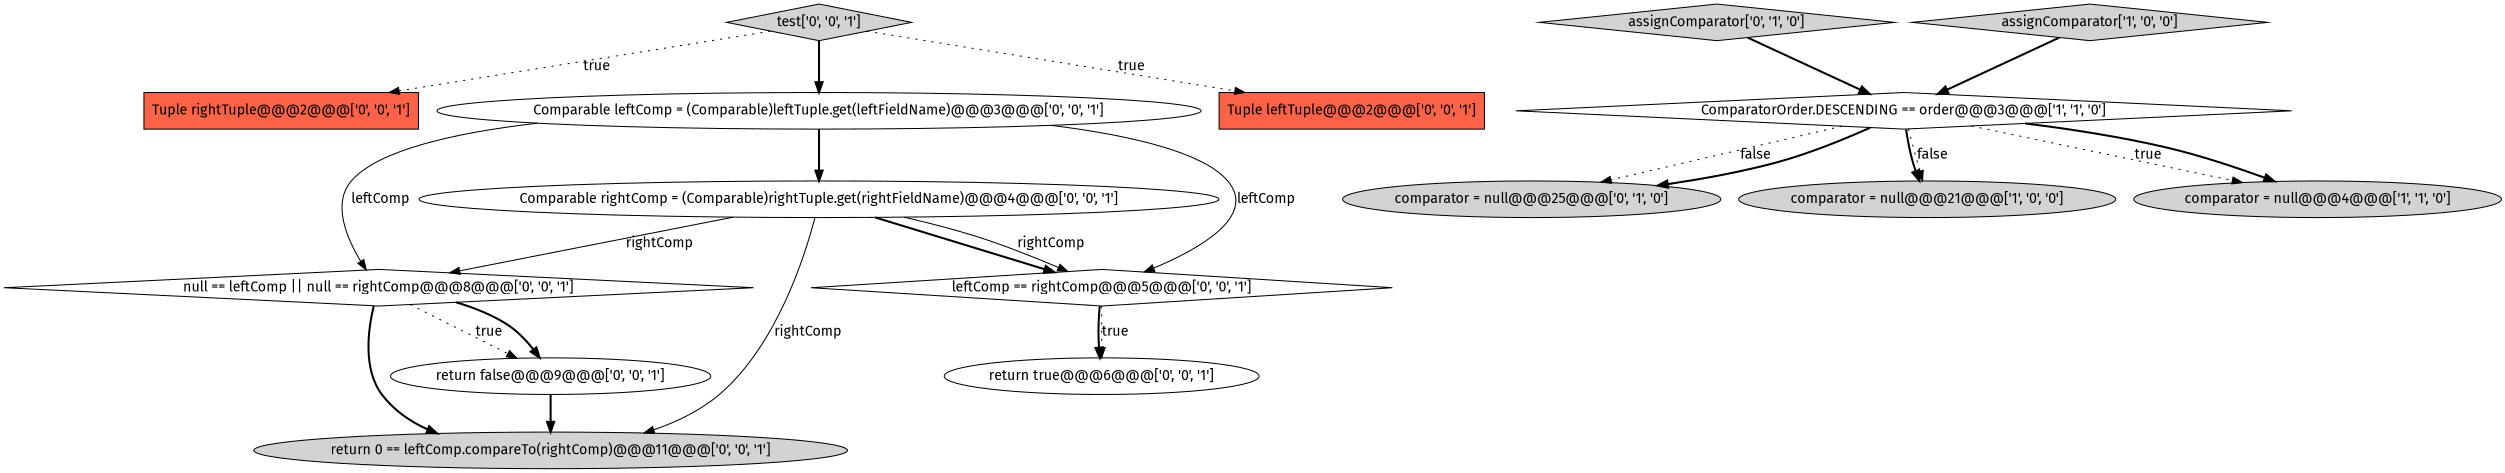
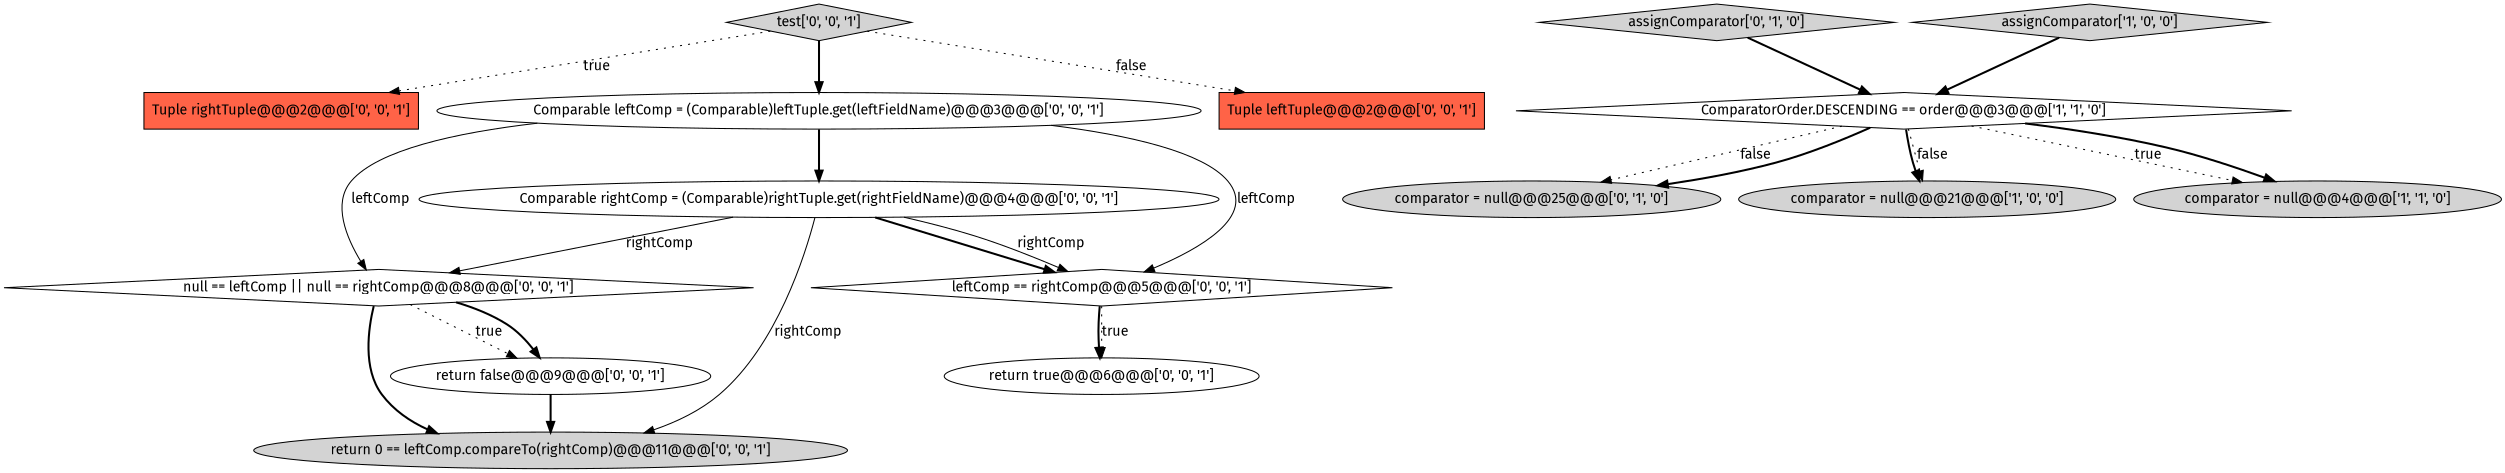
(1132, 67) -> (1132, 67)
